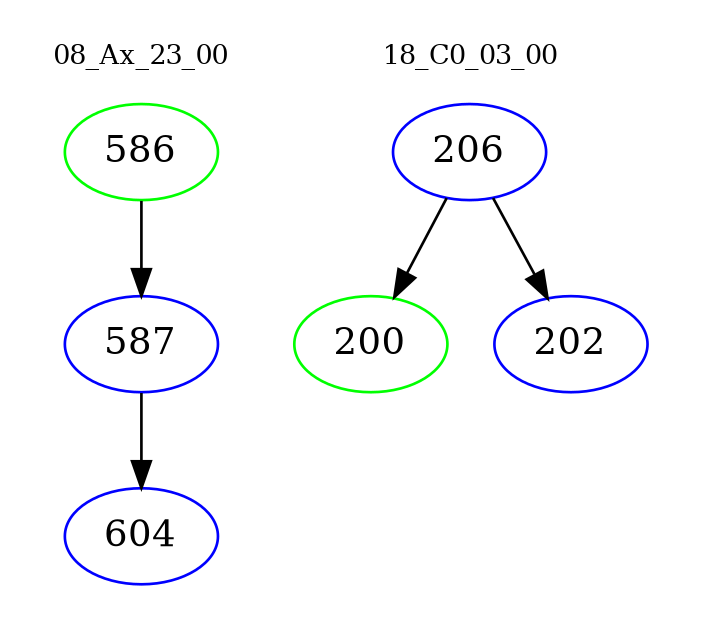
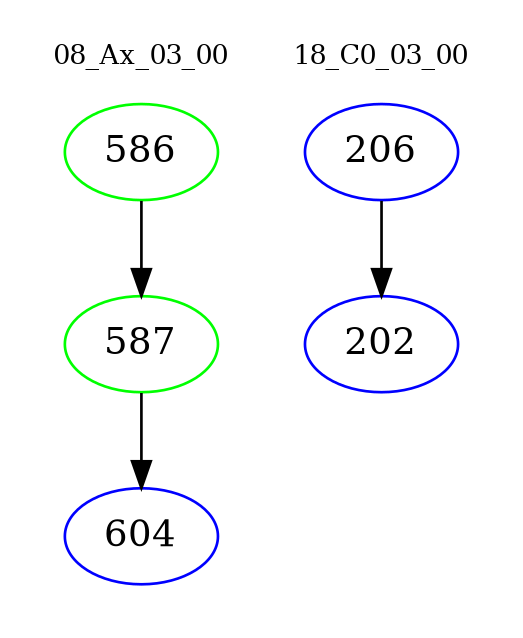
(141, 57) -> (141, 57)
(141, 344) -> (141, 344)
(371, 344) -> none
